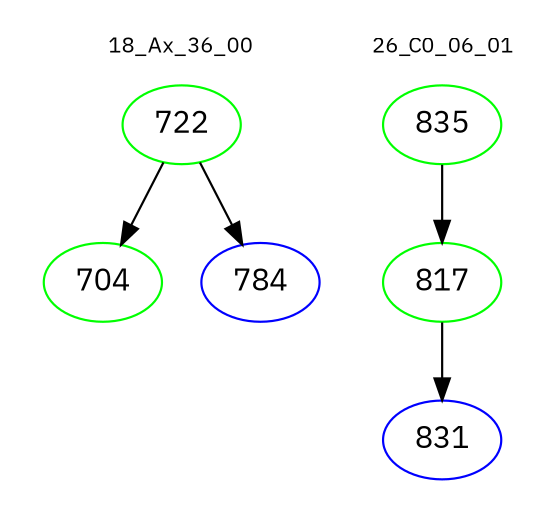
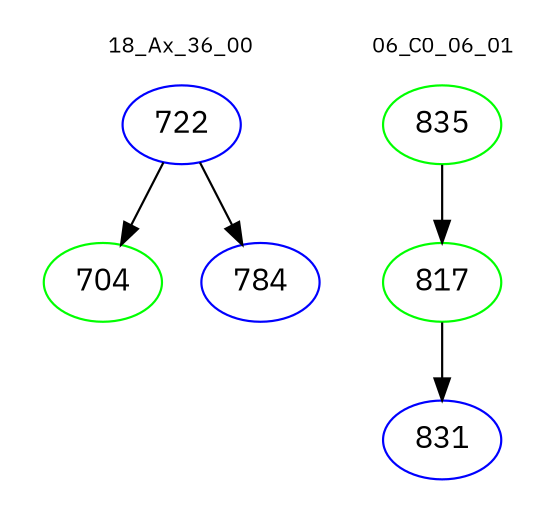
(443, 47) -> (443, 47)
(182, 125) -> (182, 125)
